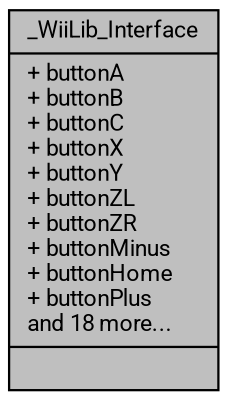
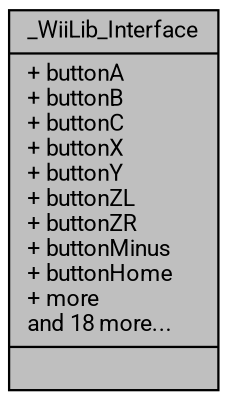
(90, 299) -> (64, 299)
